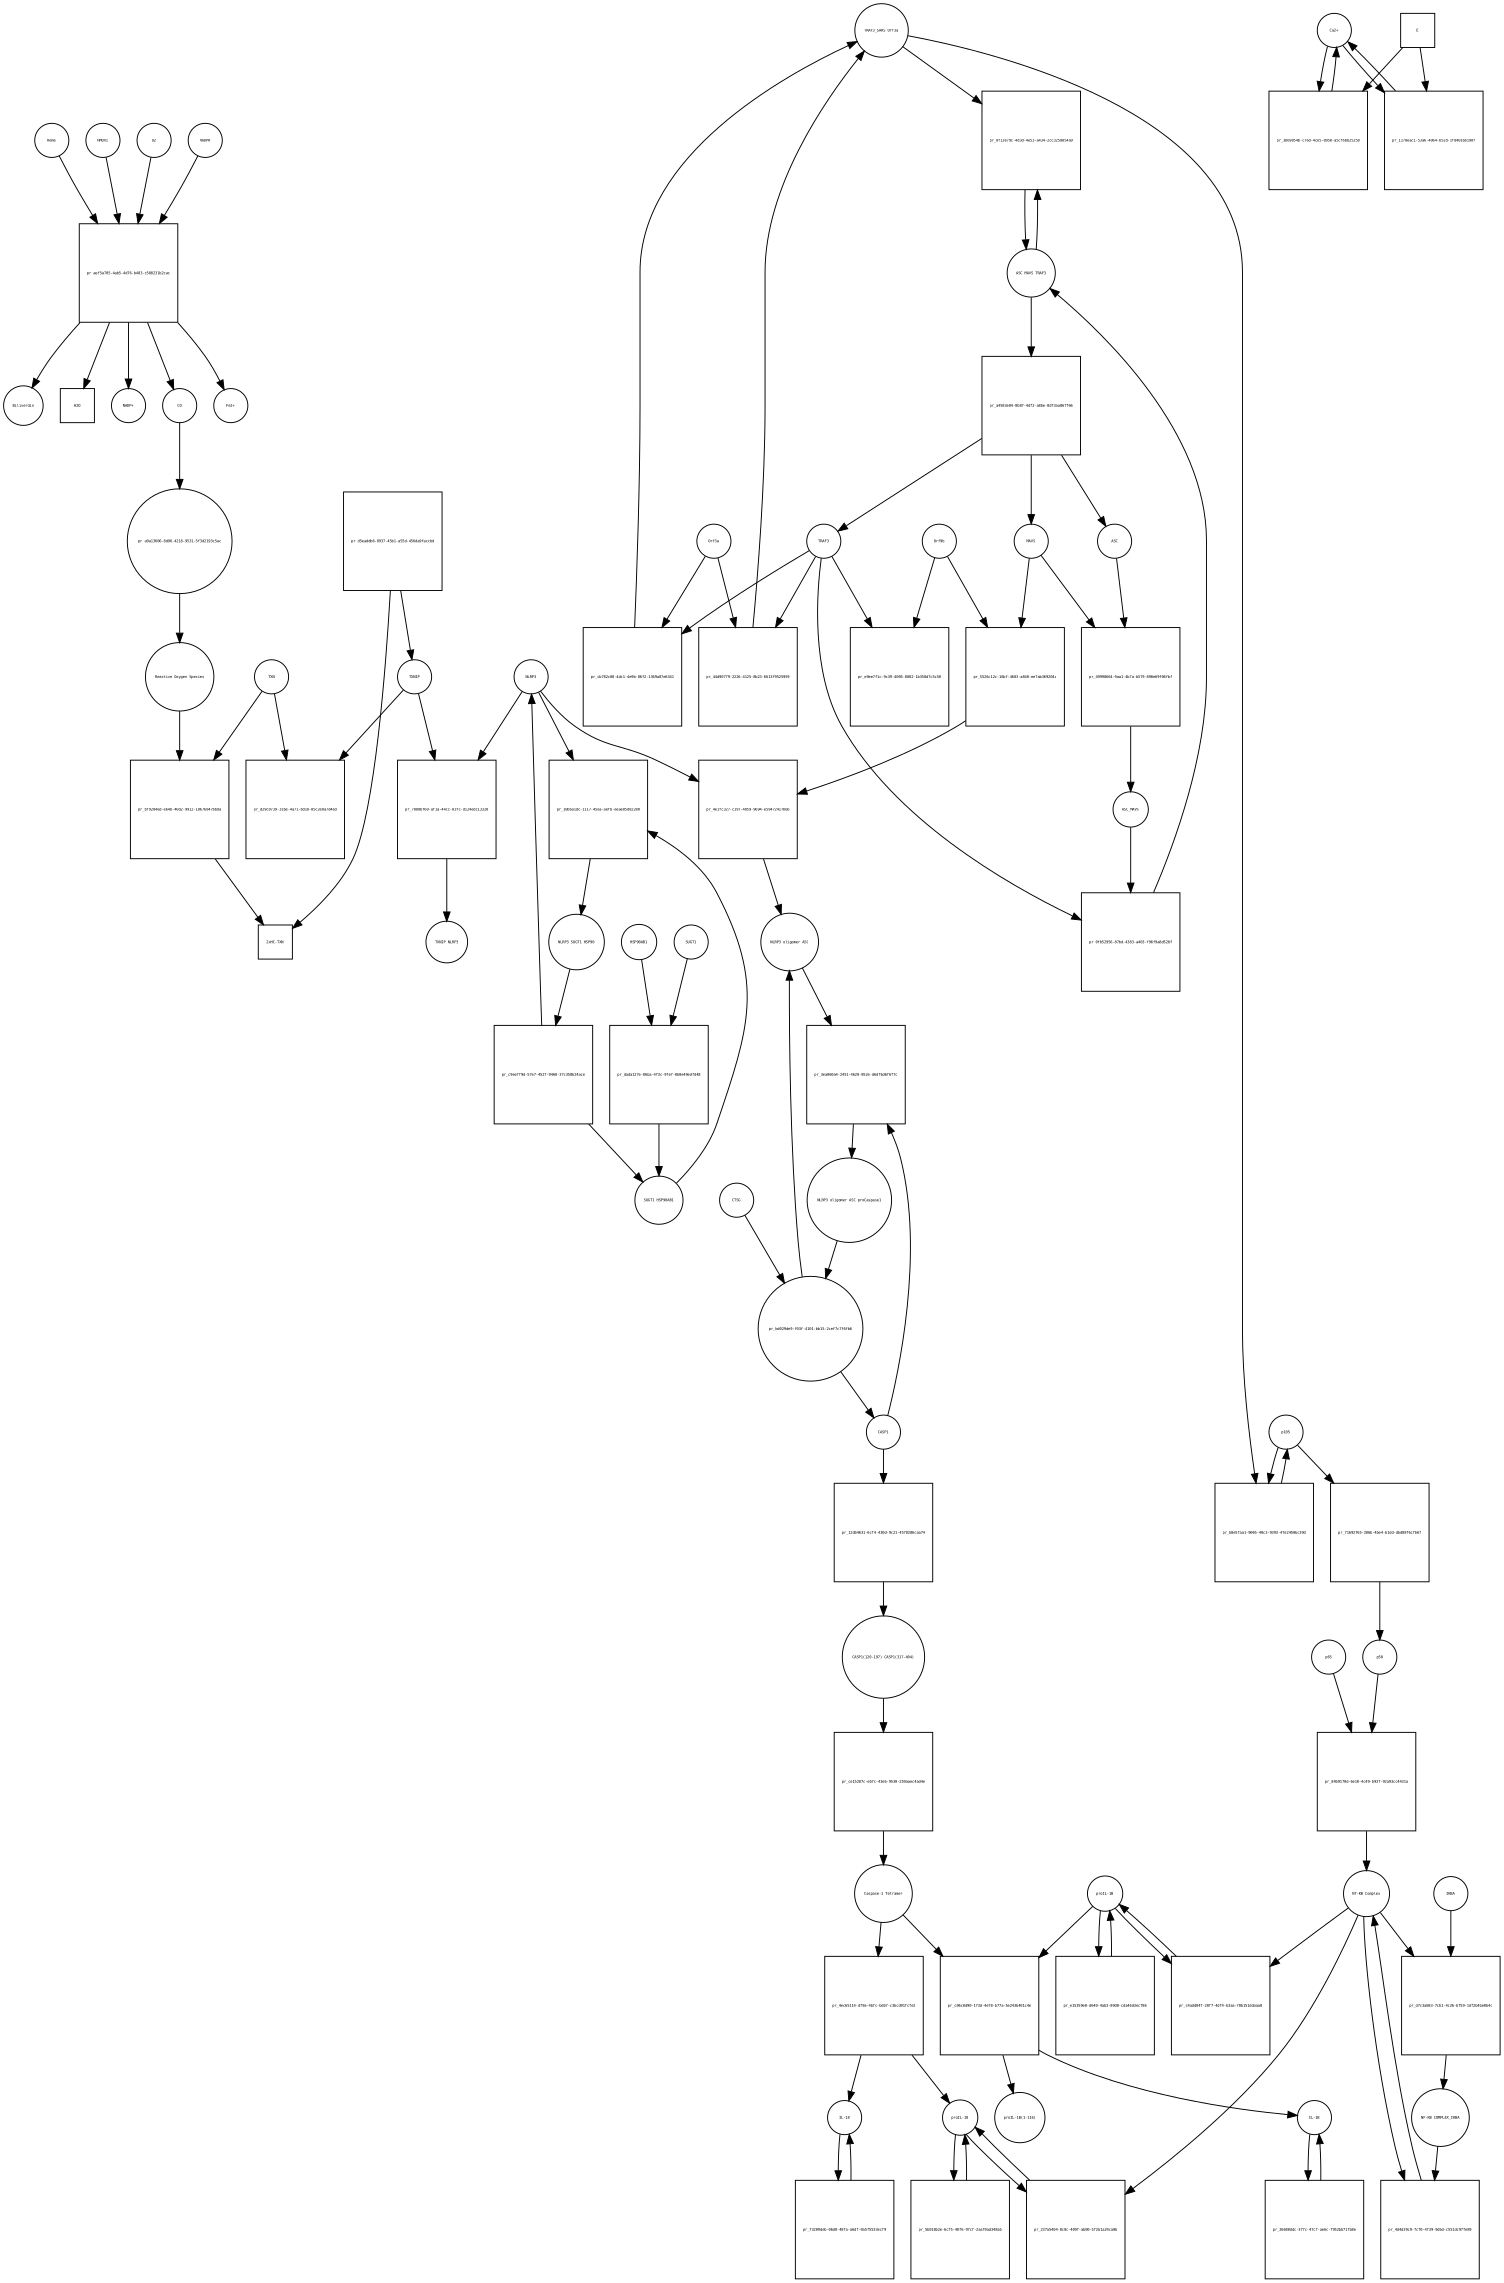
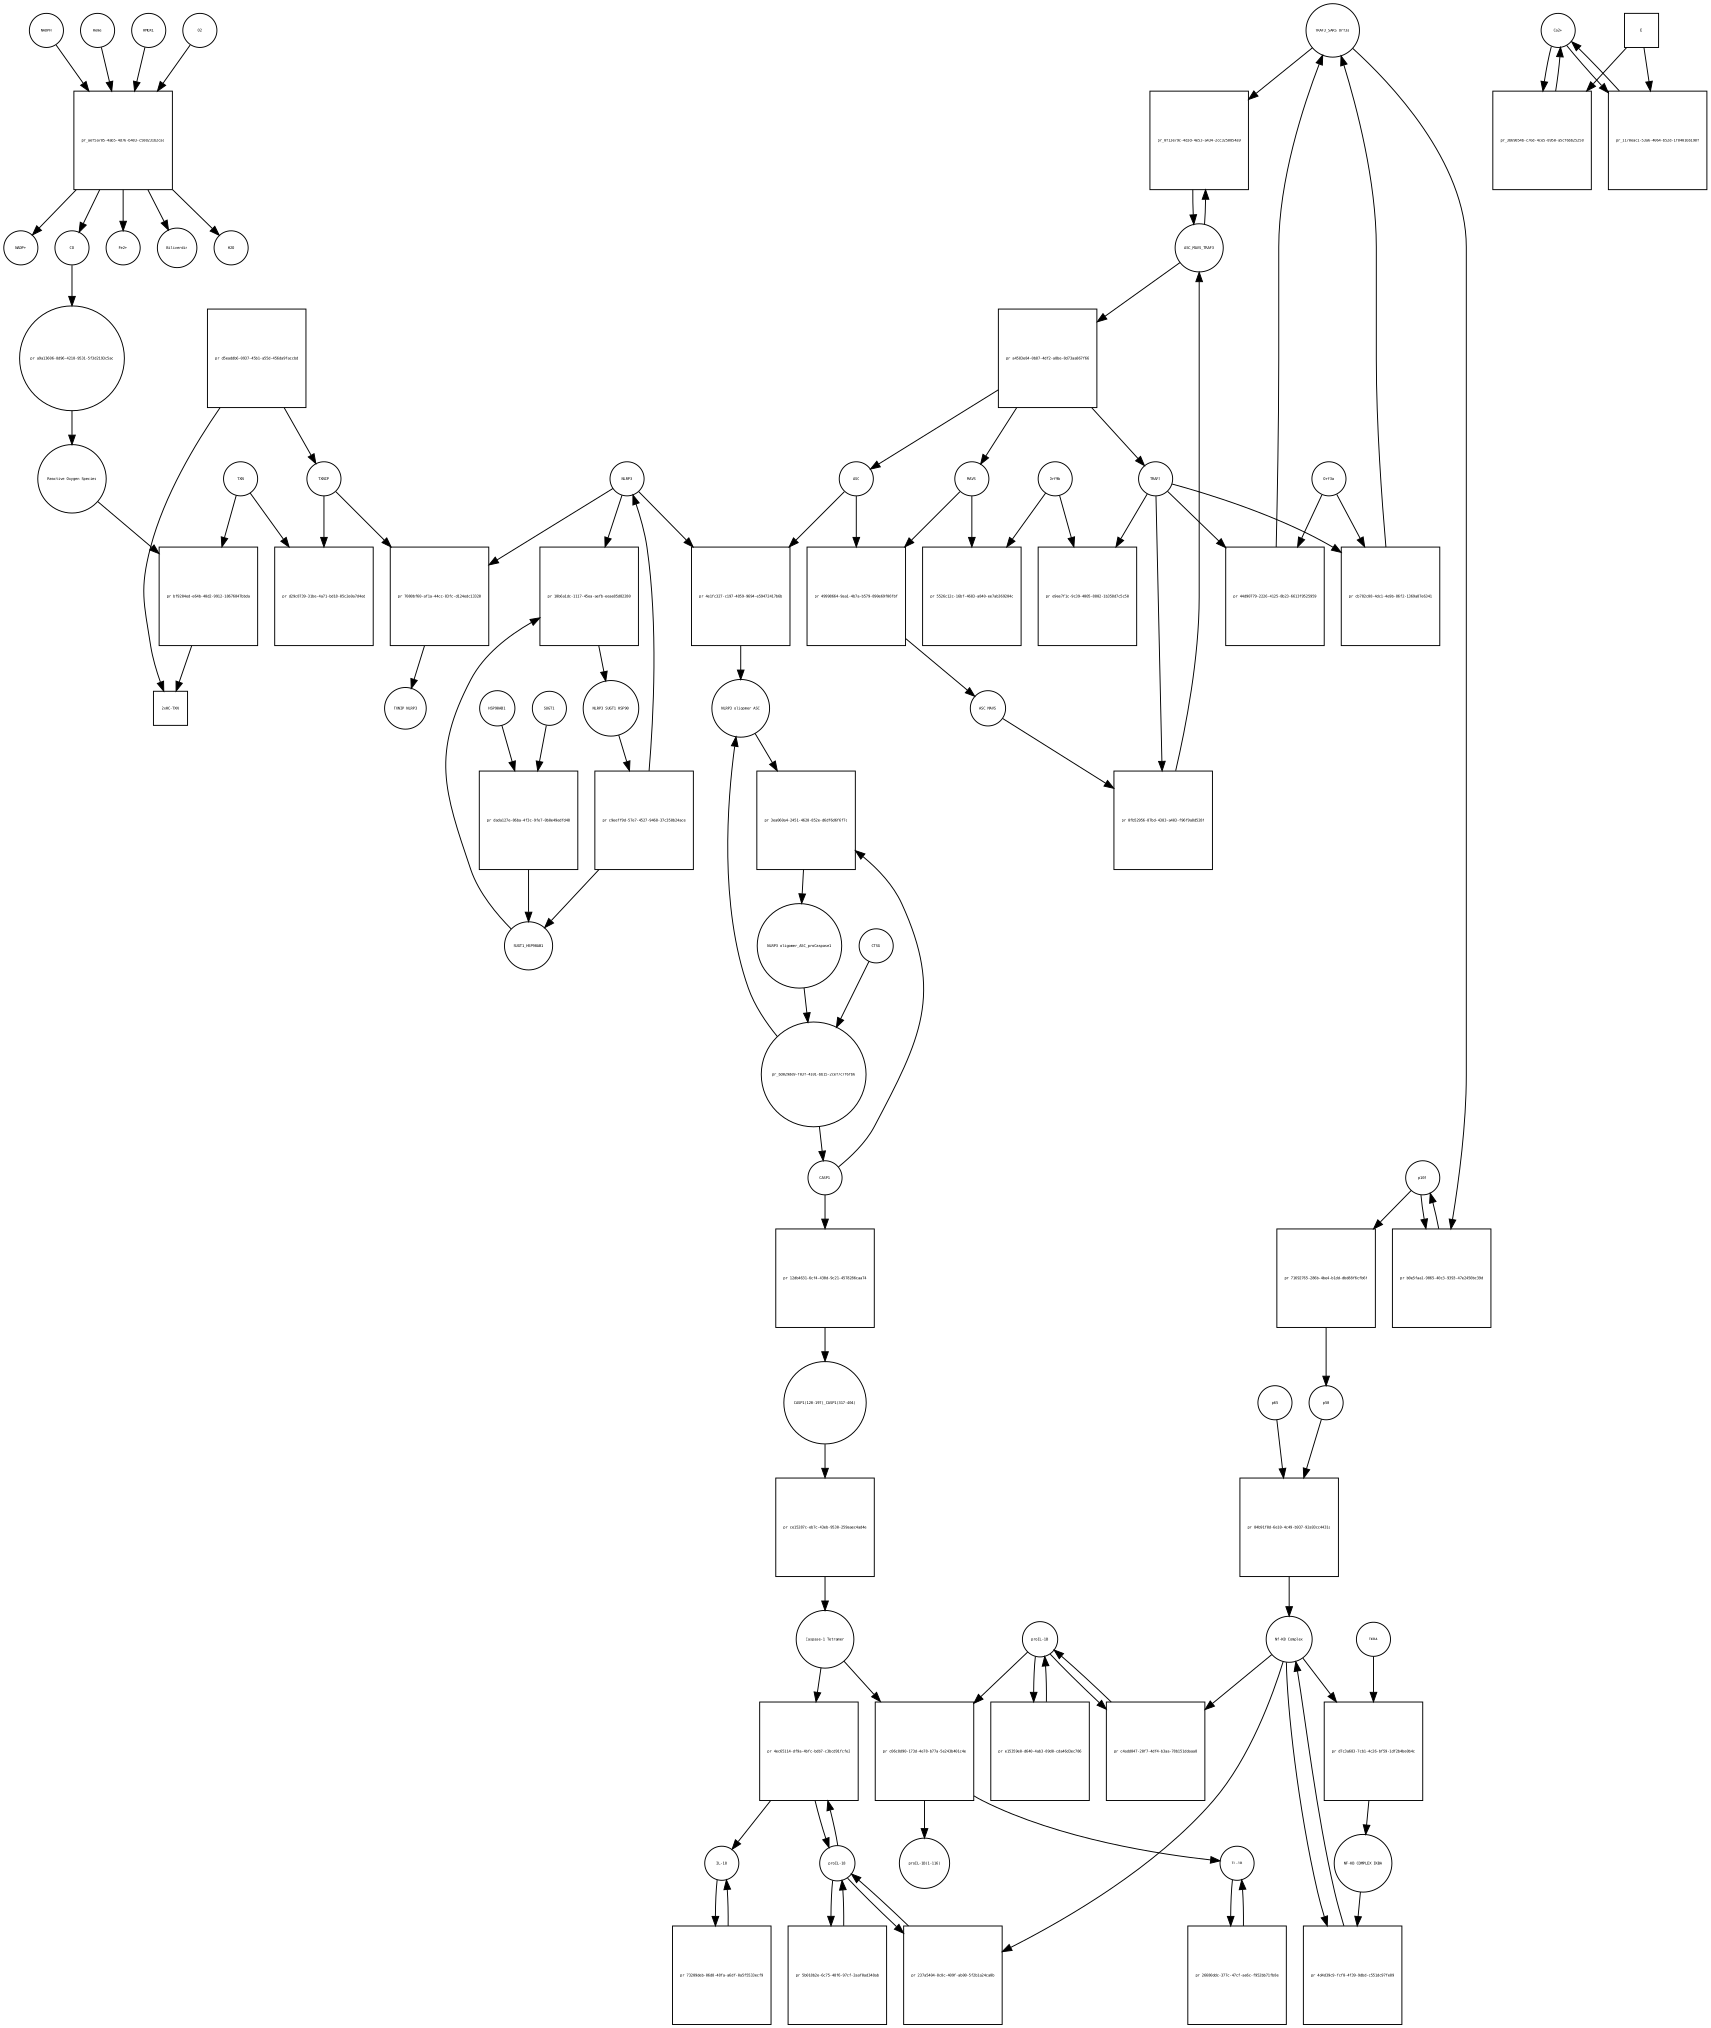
(77, 406) -> (231, 248)
(888, 760) -> (820, 516)
none -> (834, 1828)
